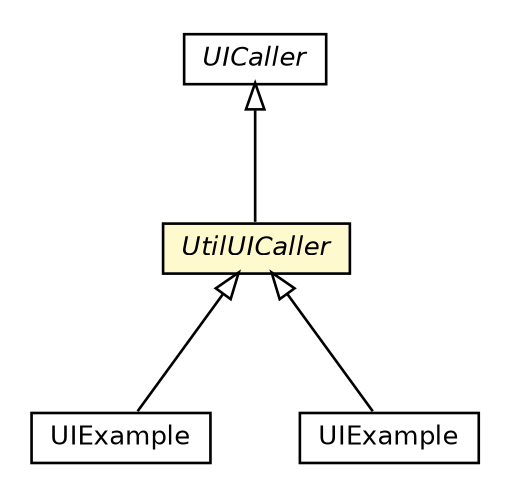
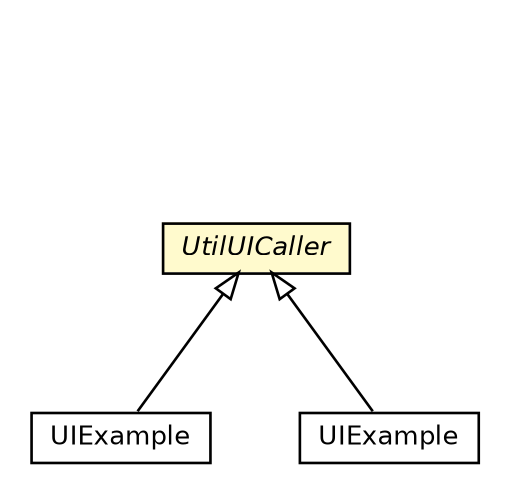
(255, 58) -> none
